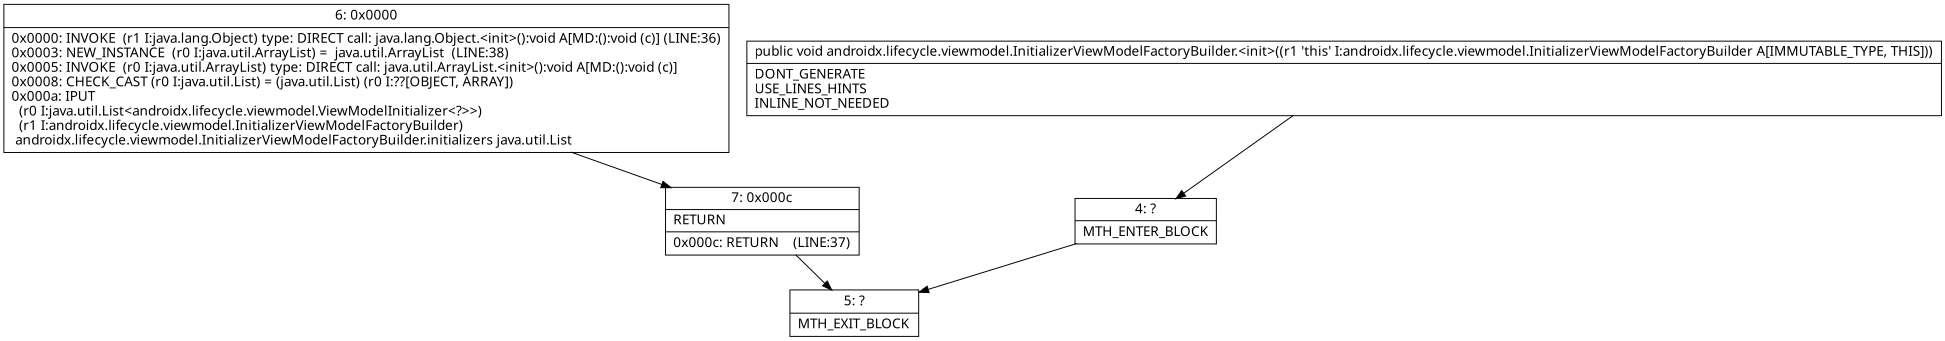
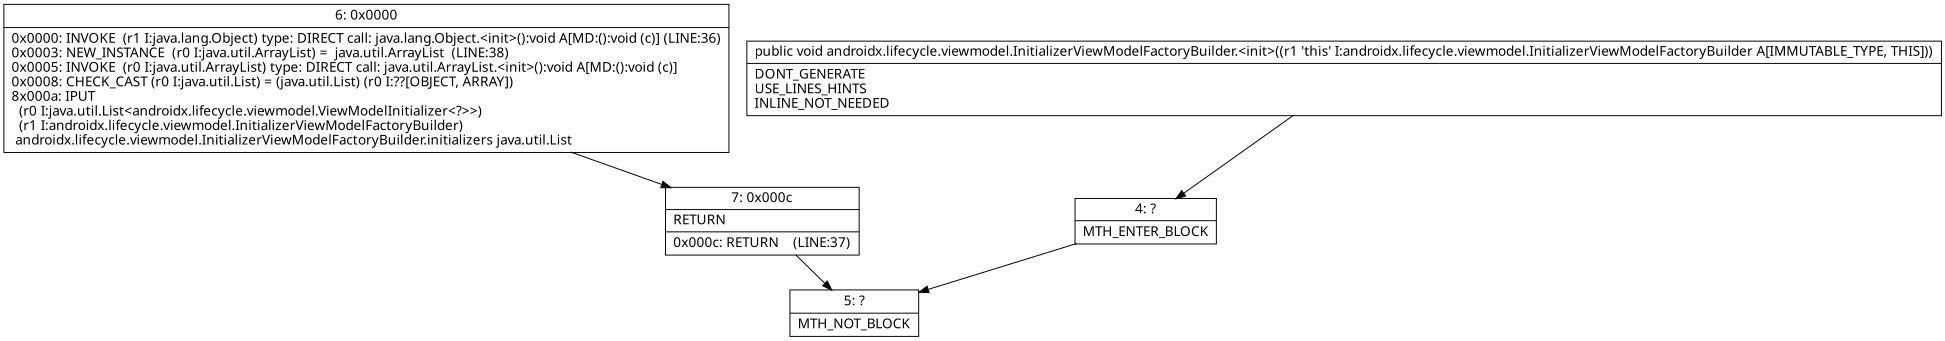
(57, 97) -> (57, 97)
(854, 324) -> (854, 324)
